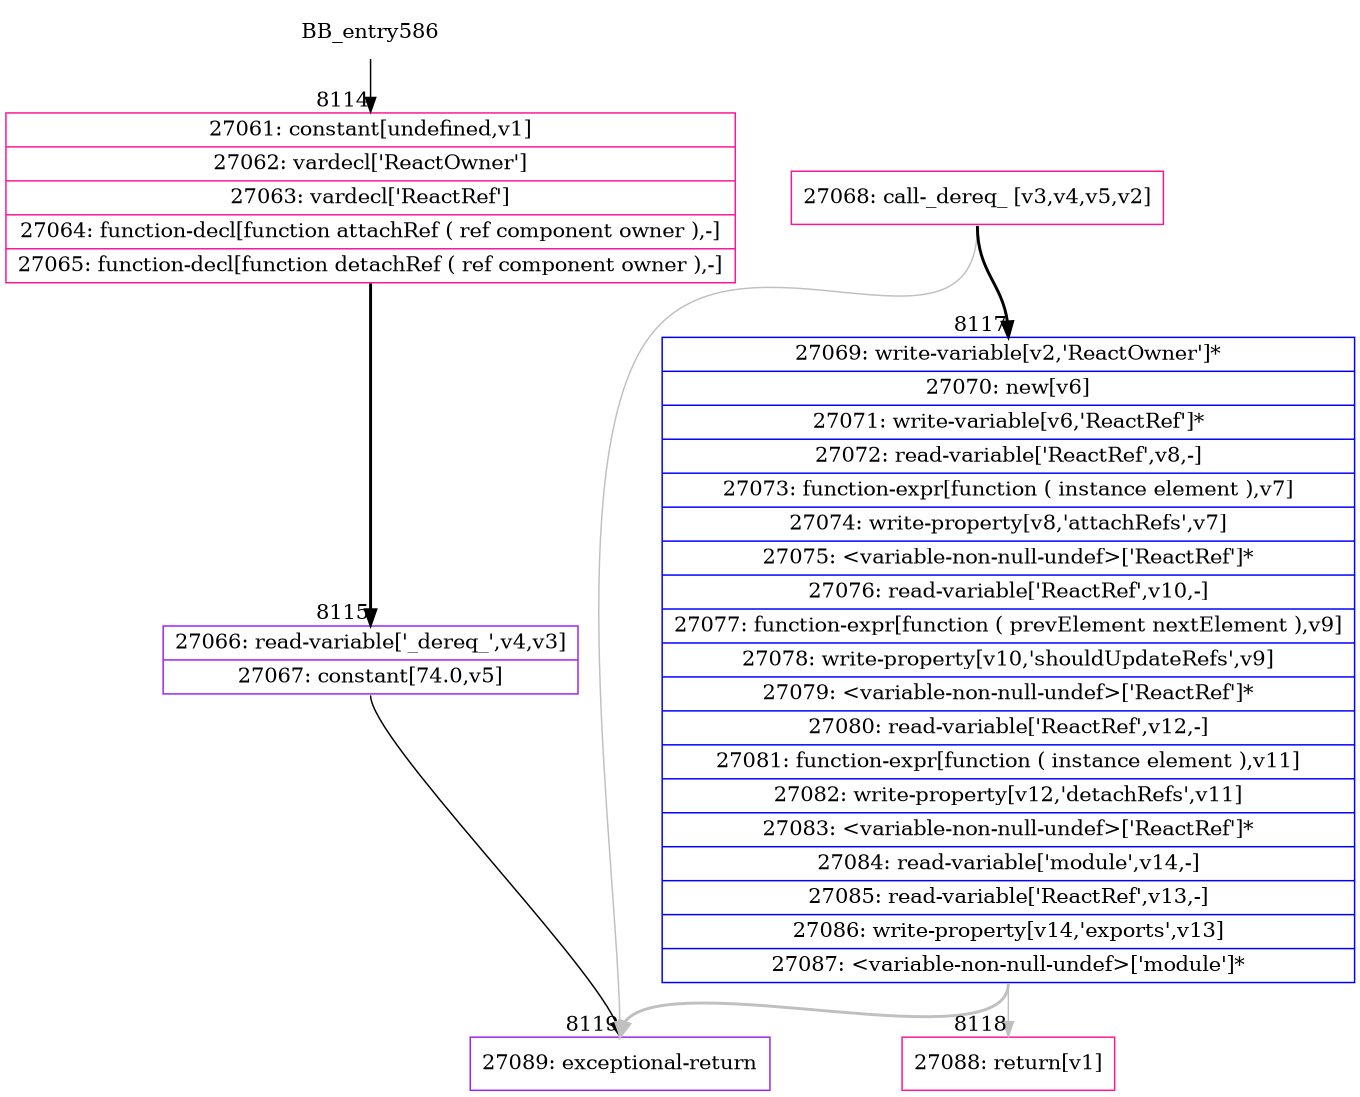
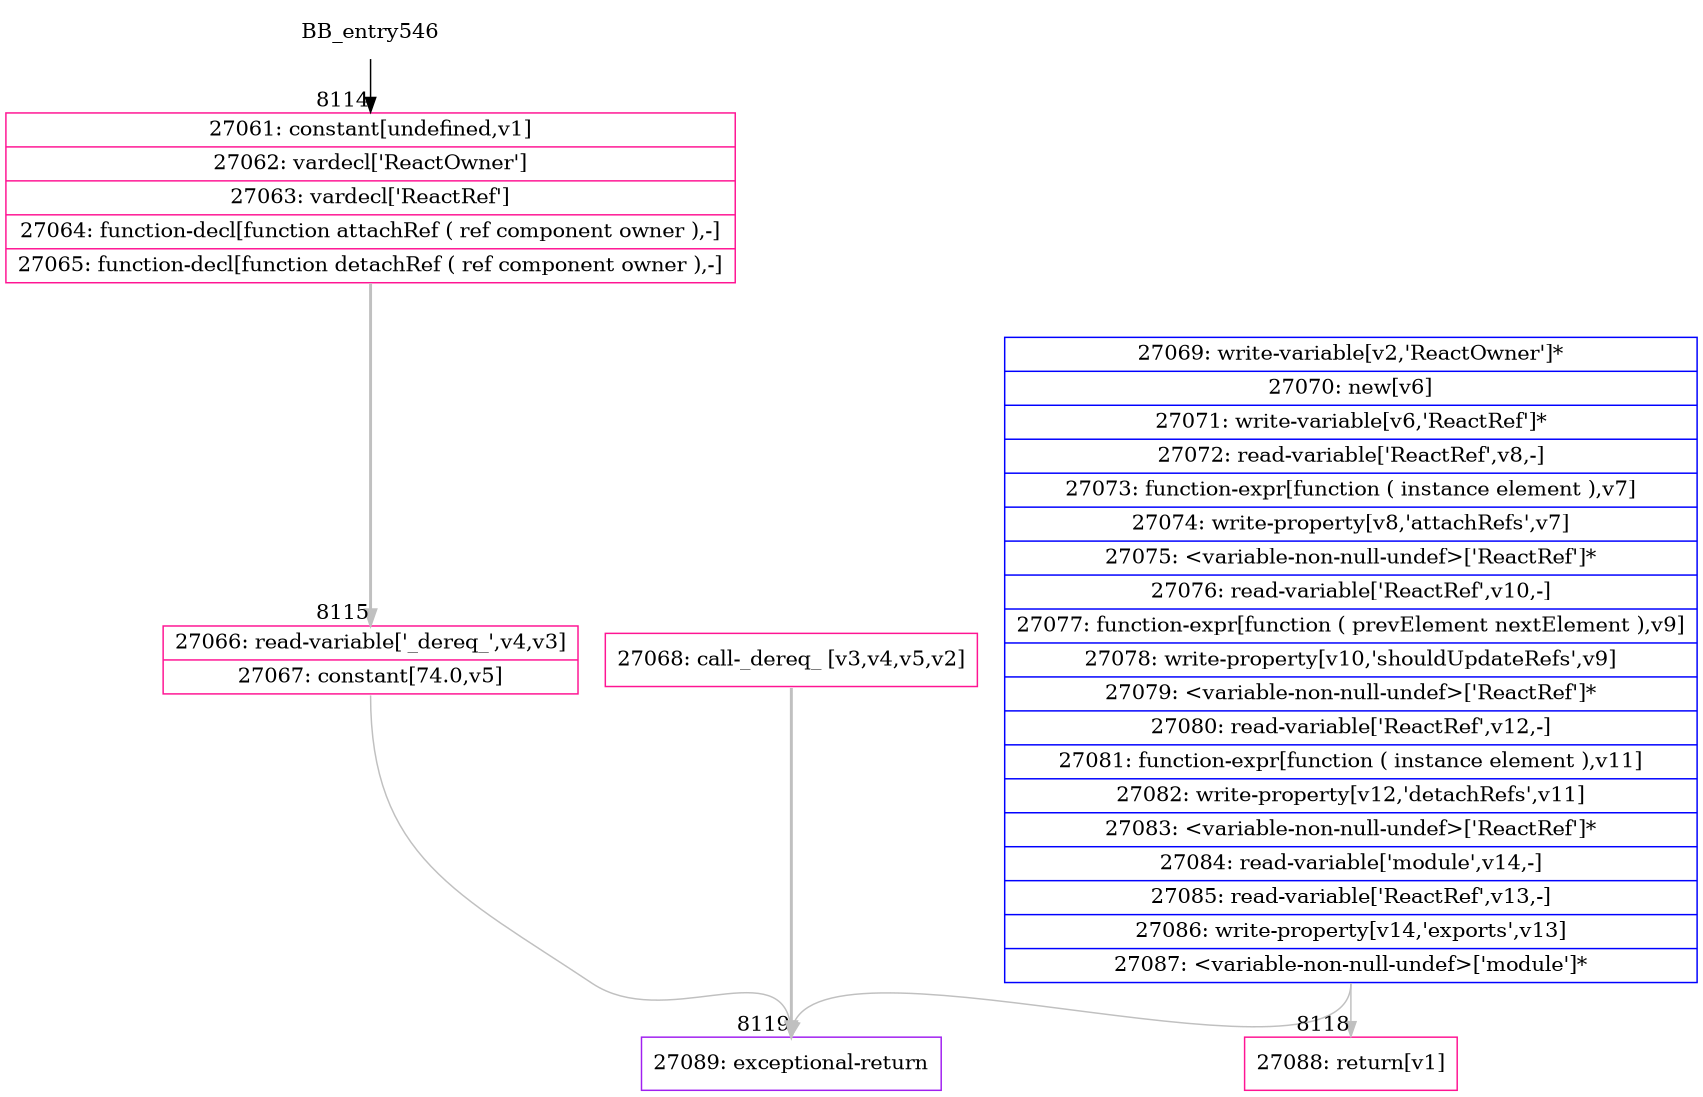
(371, 32) -> (371, 32)
(990, 275) -> none
(371, 446) -> (371, 446)
(605, 483) -> (791, 855)
(371, 660) -> (371, 660)
(490, 860) -> (521, 936)
(822, 1011) -> (1078, 1011)
